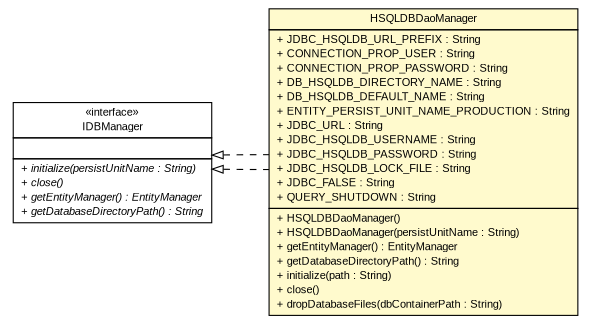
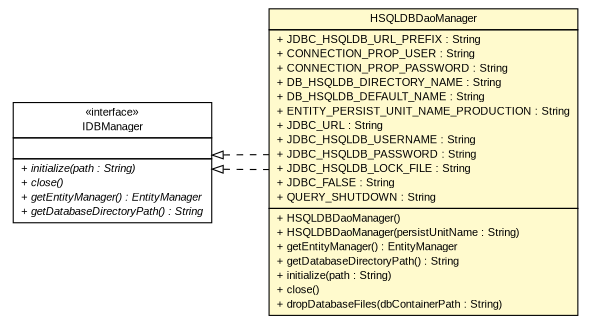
(109, 169) -> (78, 169)
